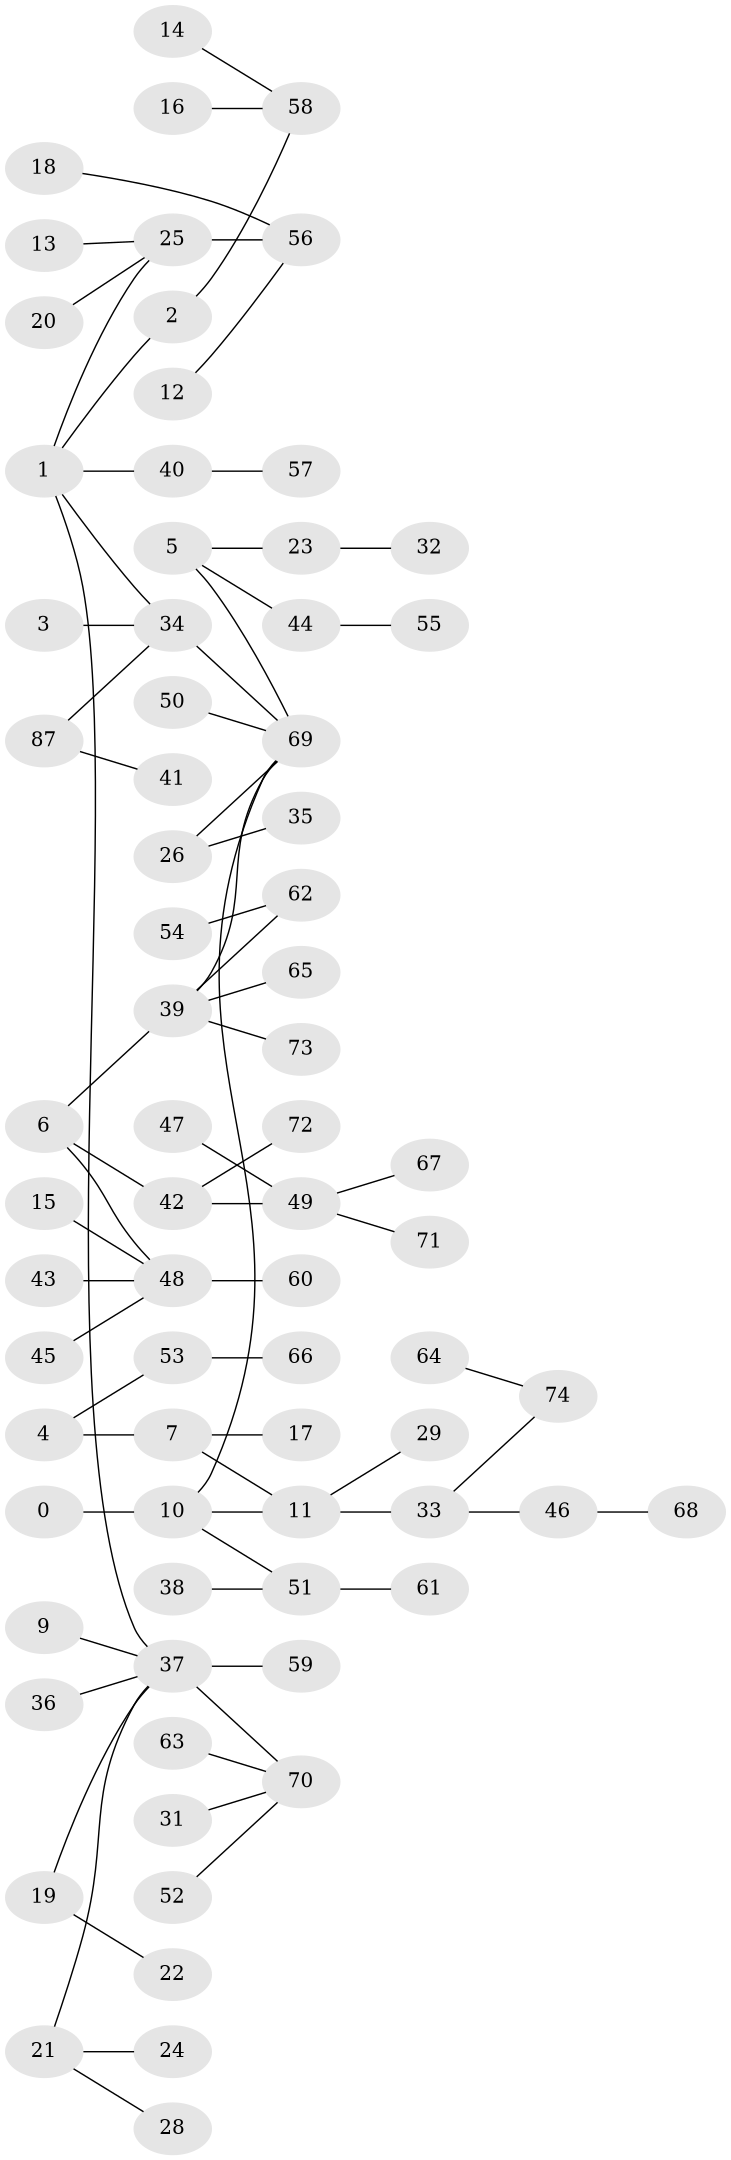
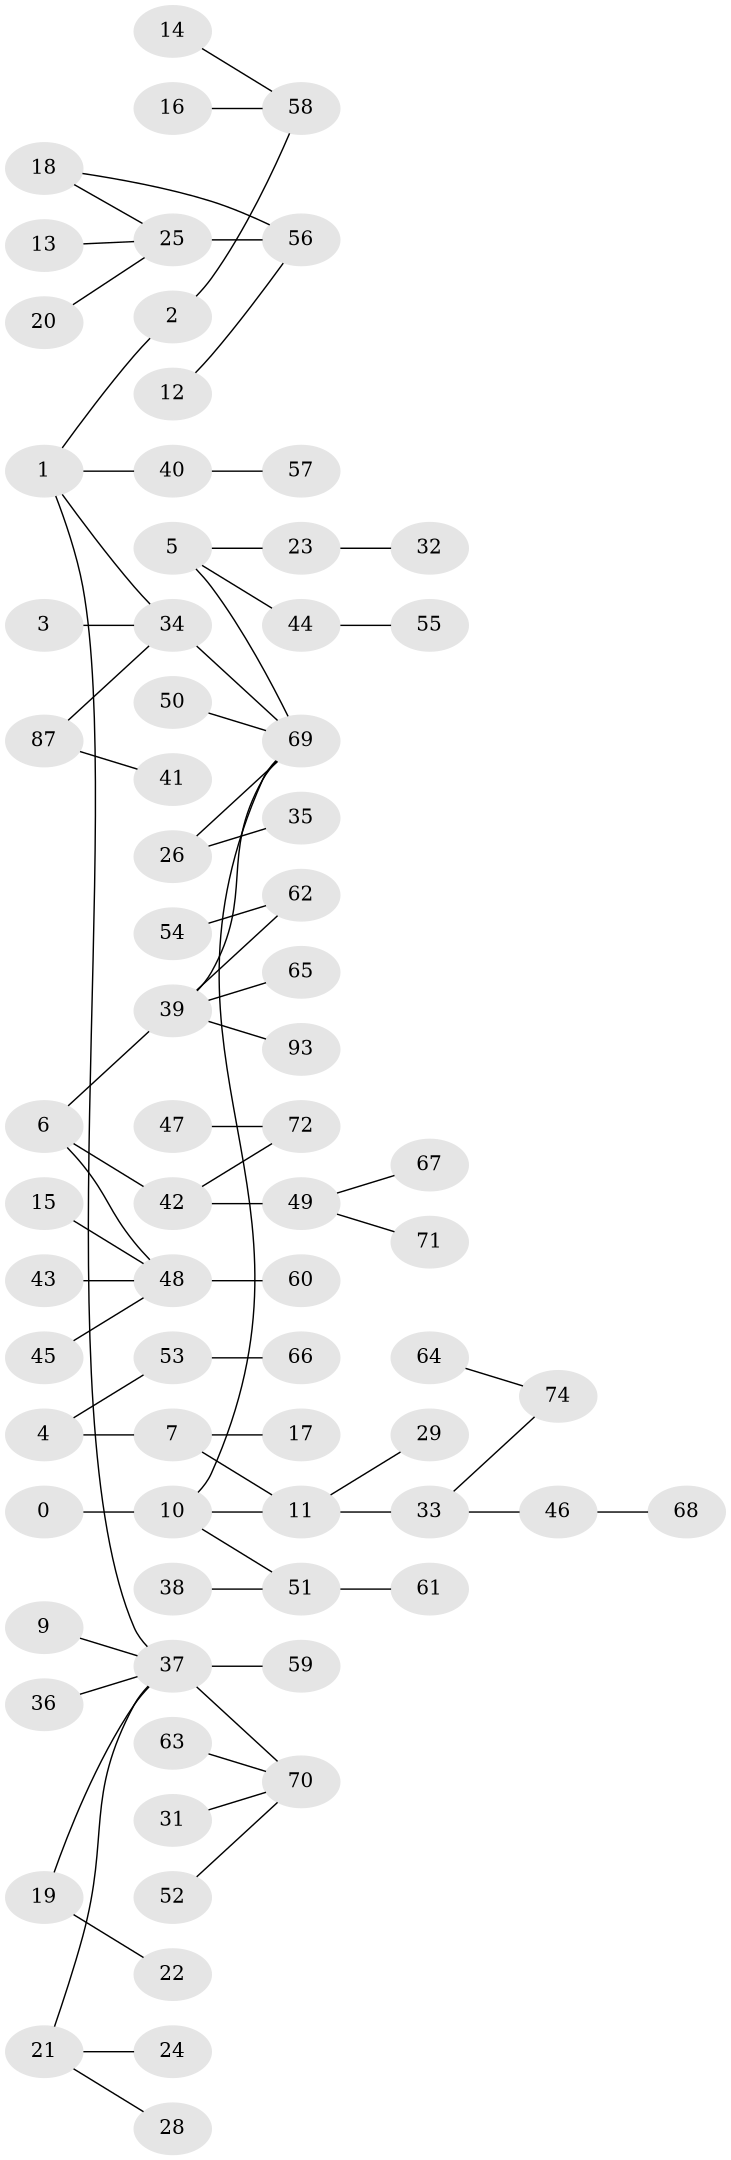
(94, 349) -> (108, 204)
(301, 1049) -> (301, 1049)
(228, 1160) -> (246, 1127)
